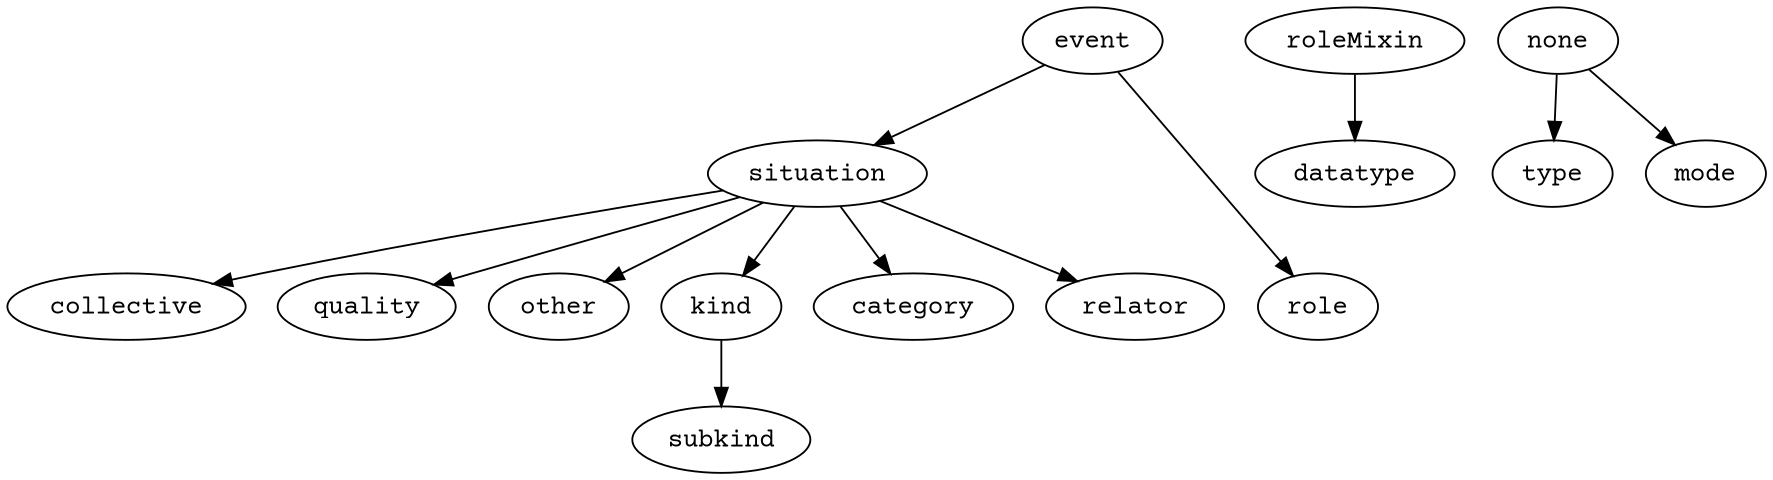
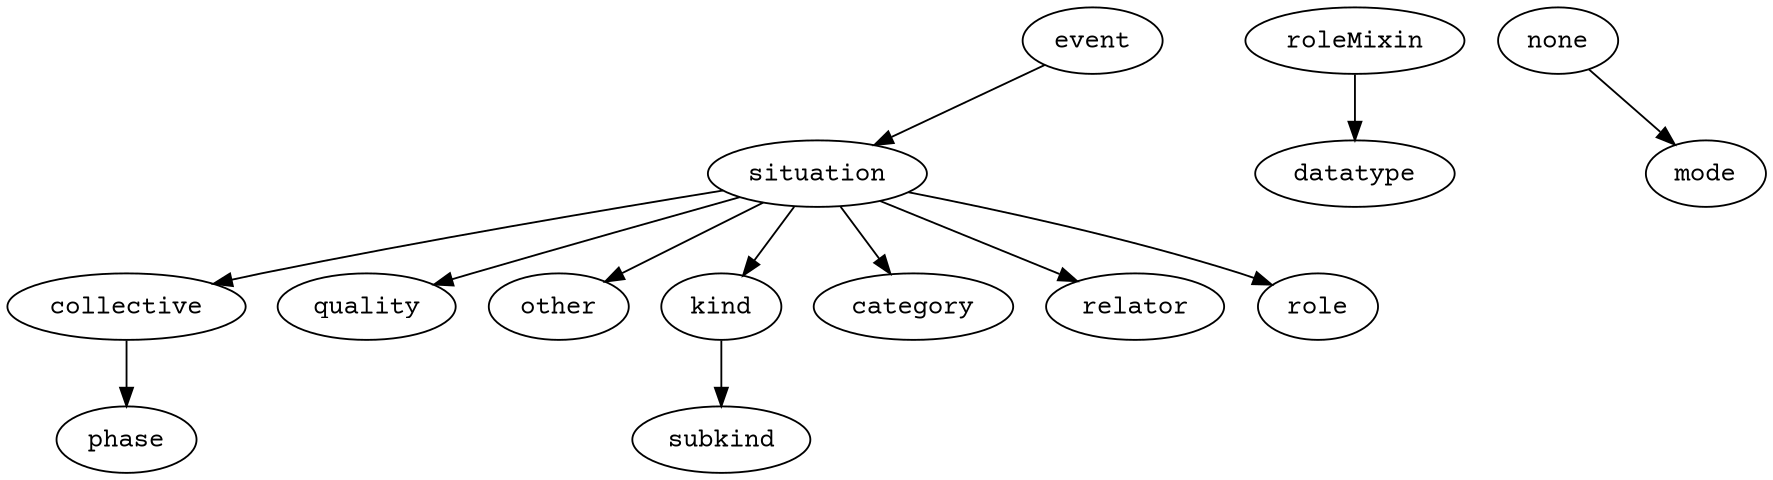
(1199, 167) -> (1083, 230)
(1553, 174) -> none
none -> (127, 440)
